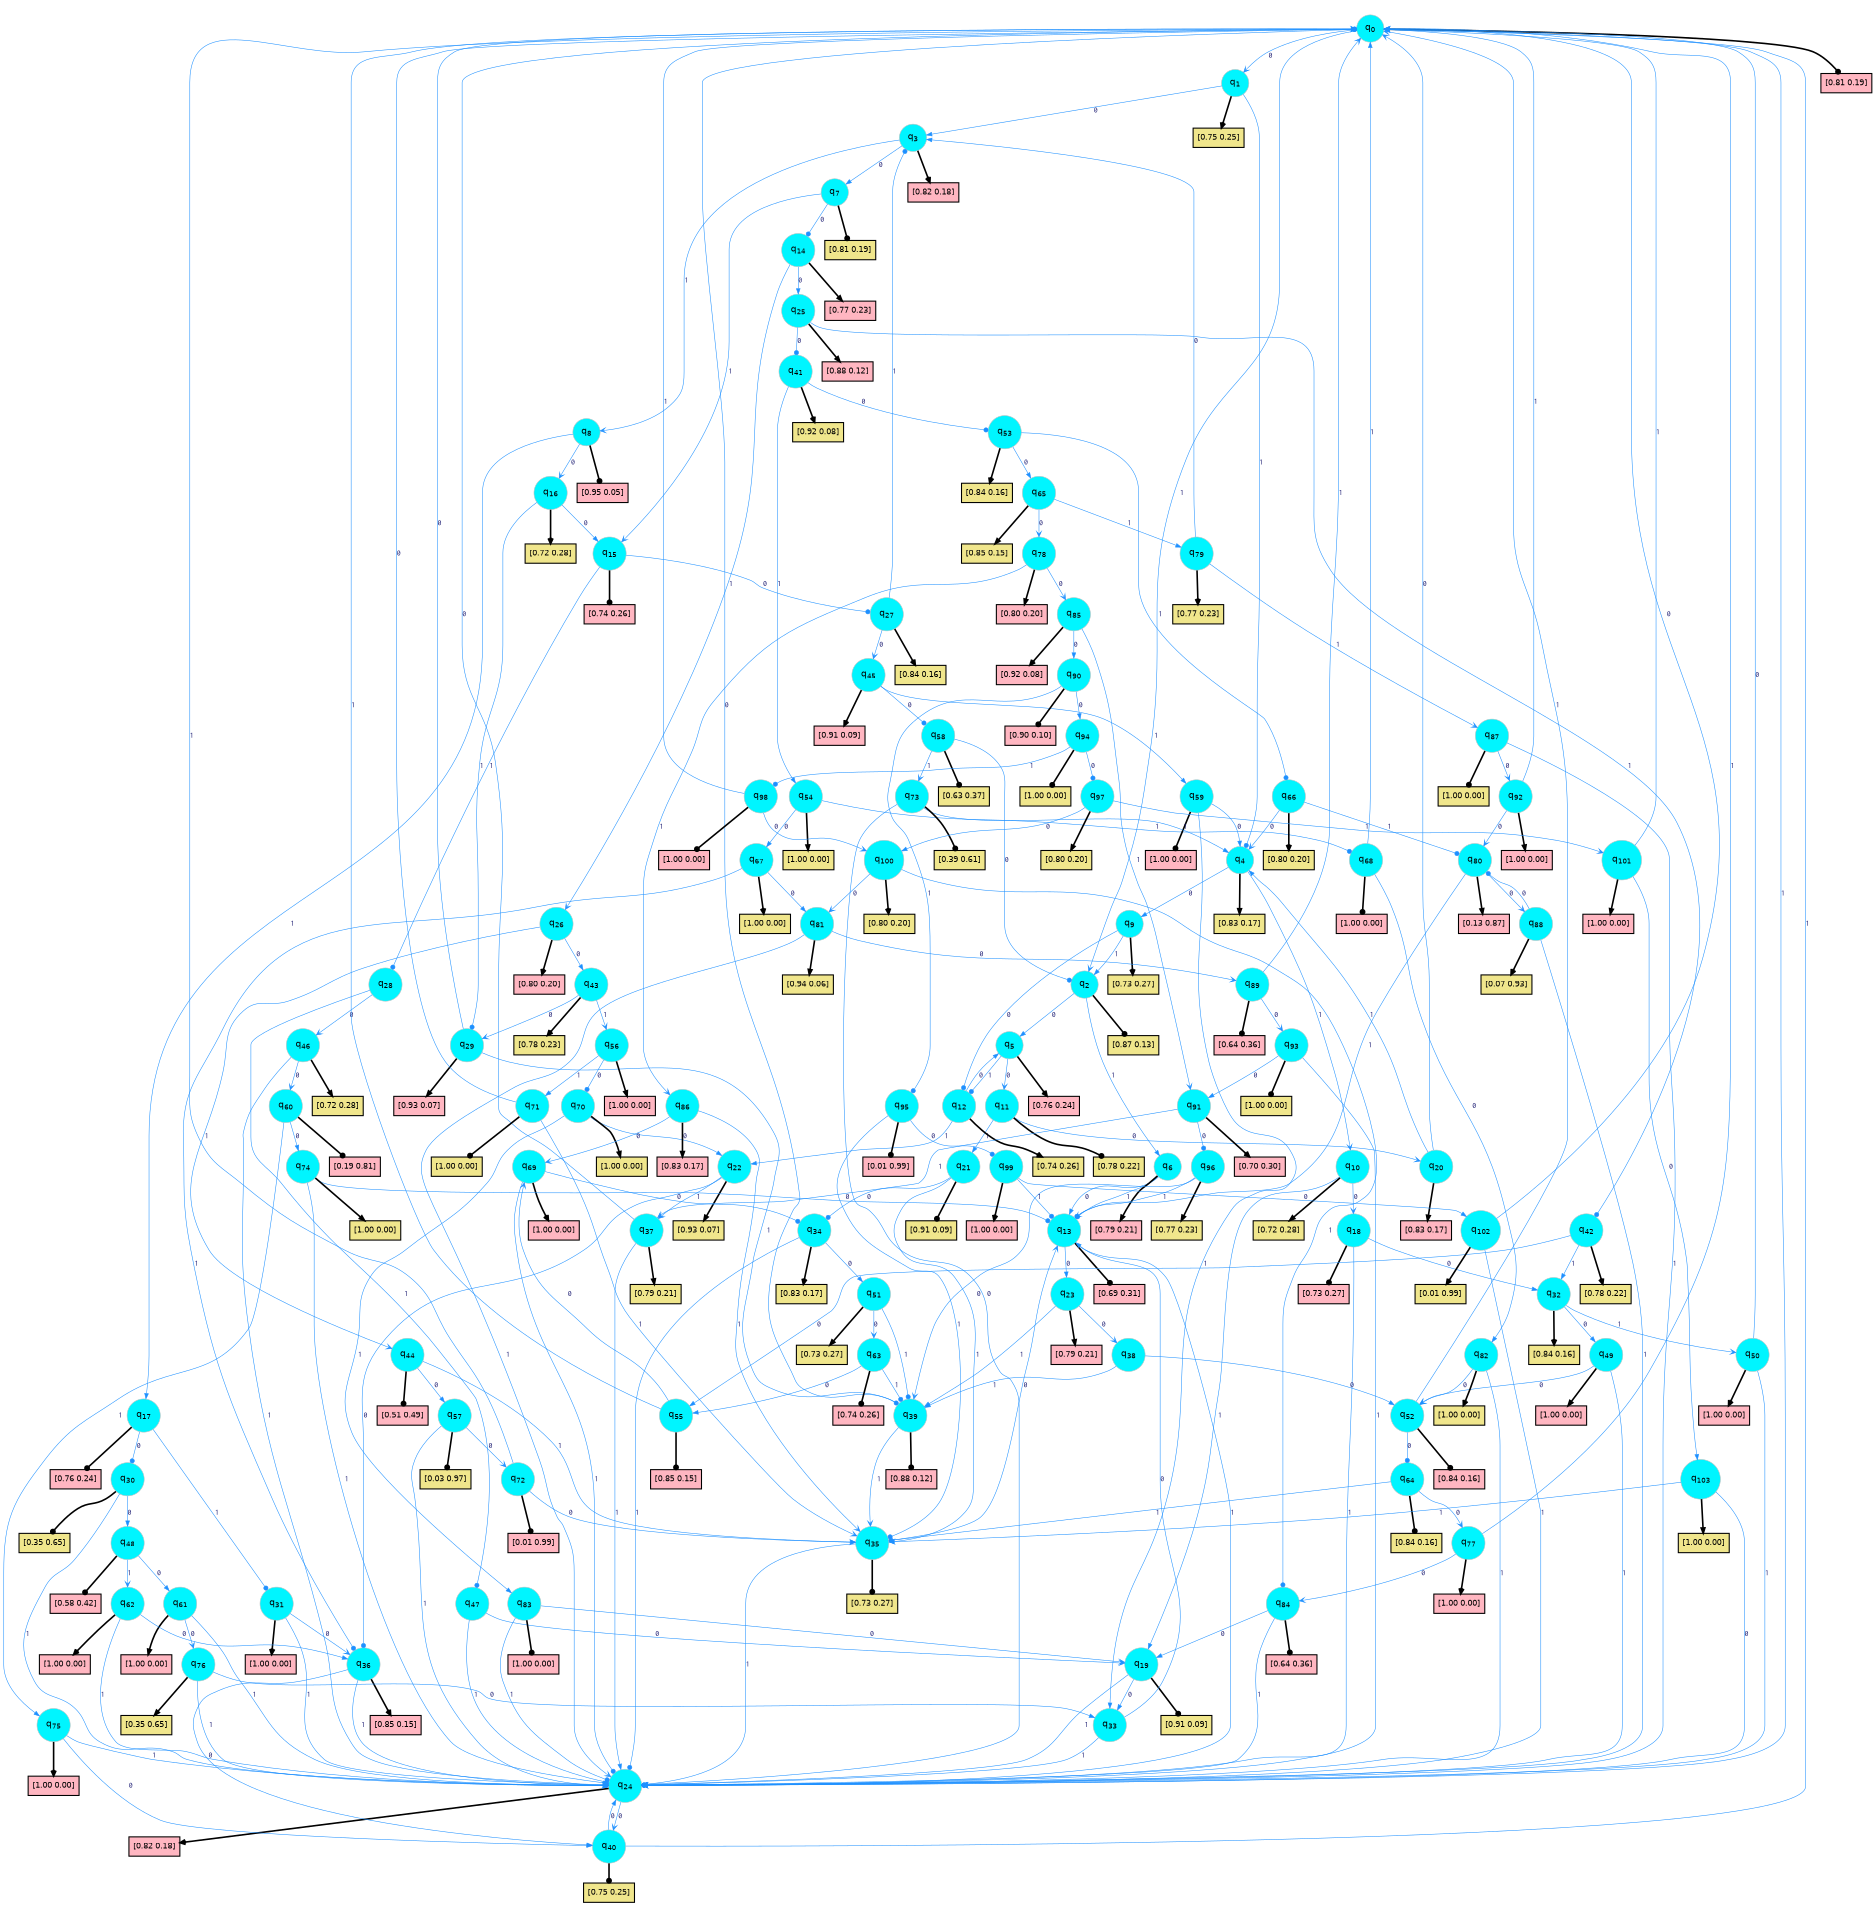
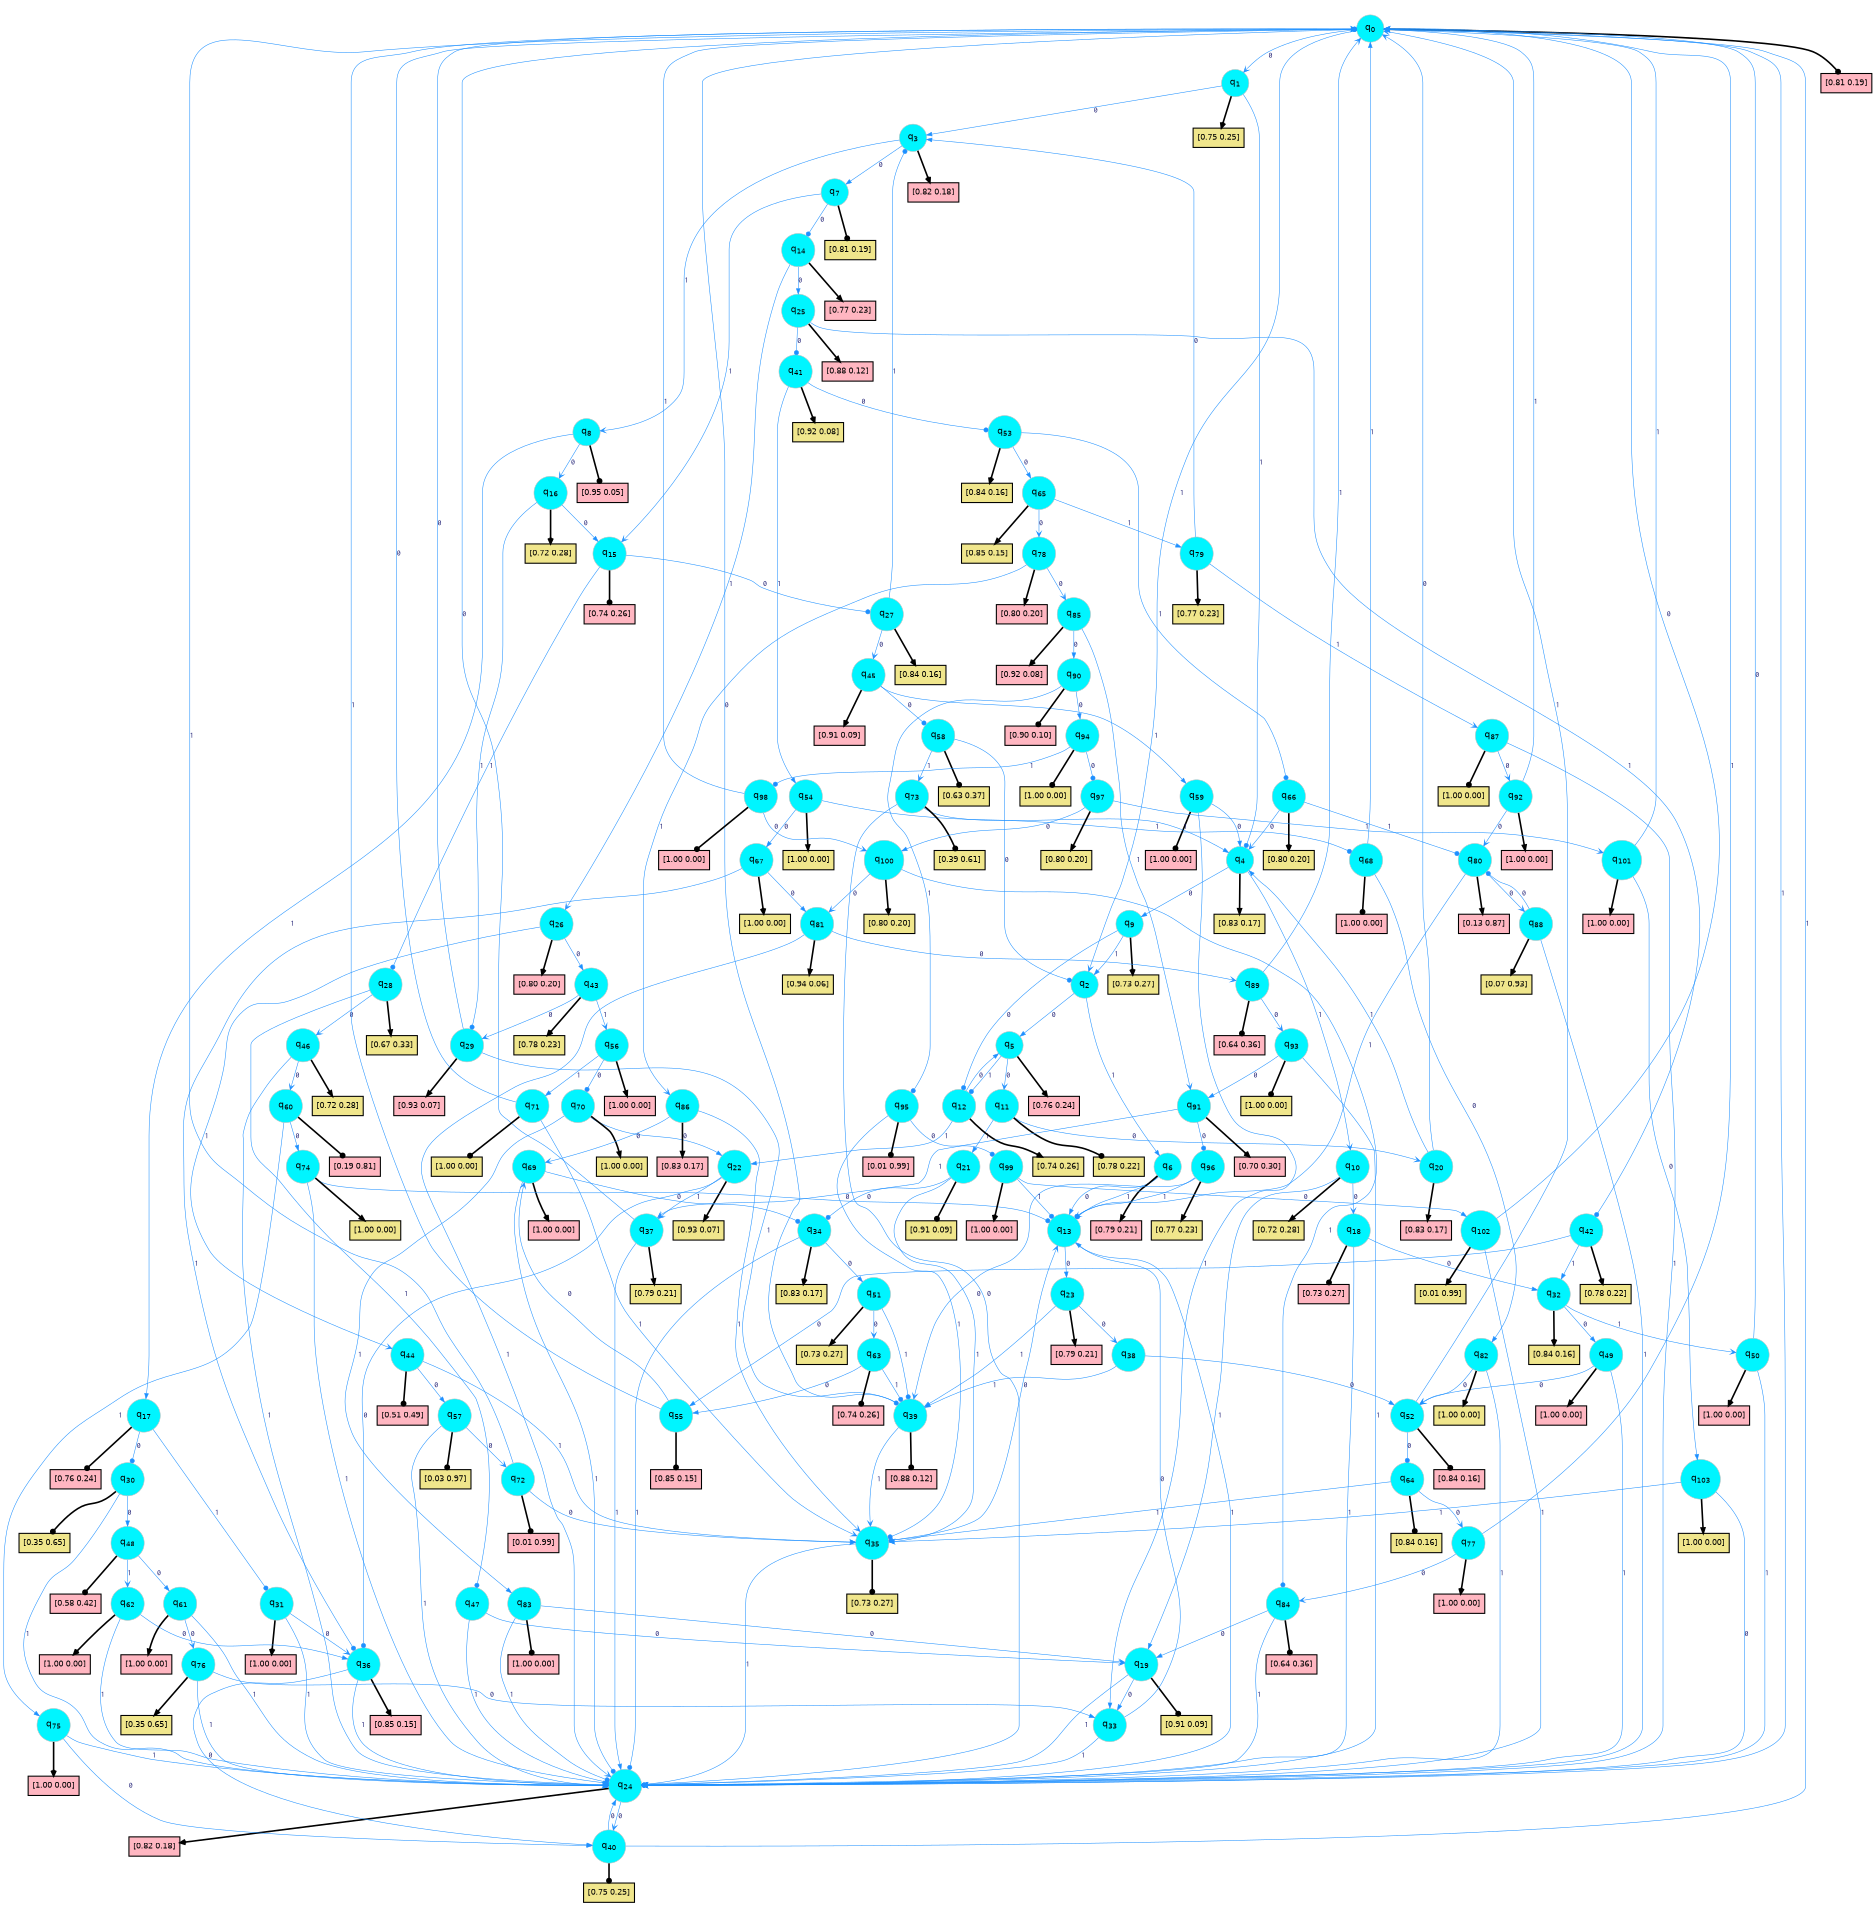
none -> (392, 1045)
(1133, 1045) -> none
(1119, 1294) -> none
